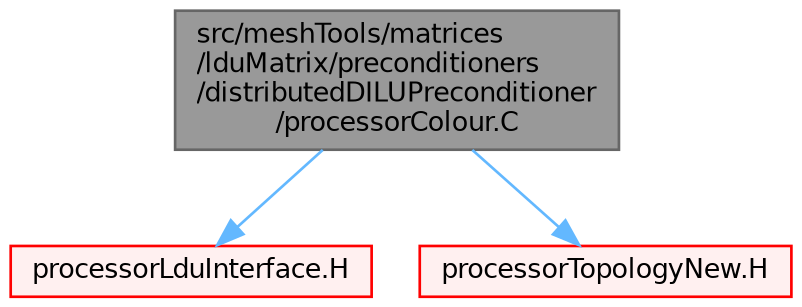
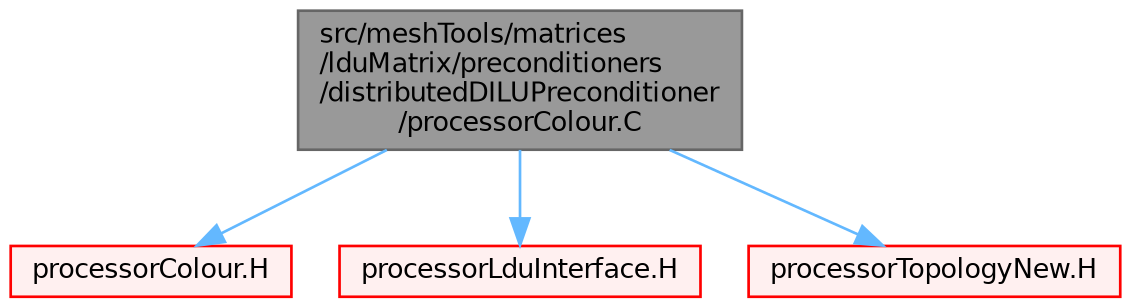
none -> (151, 271)
